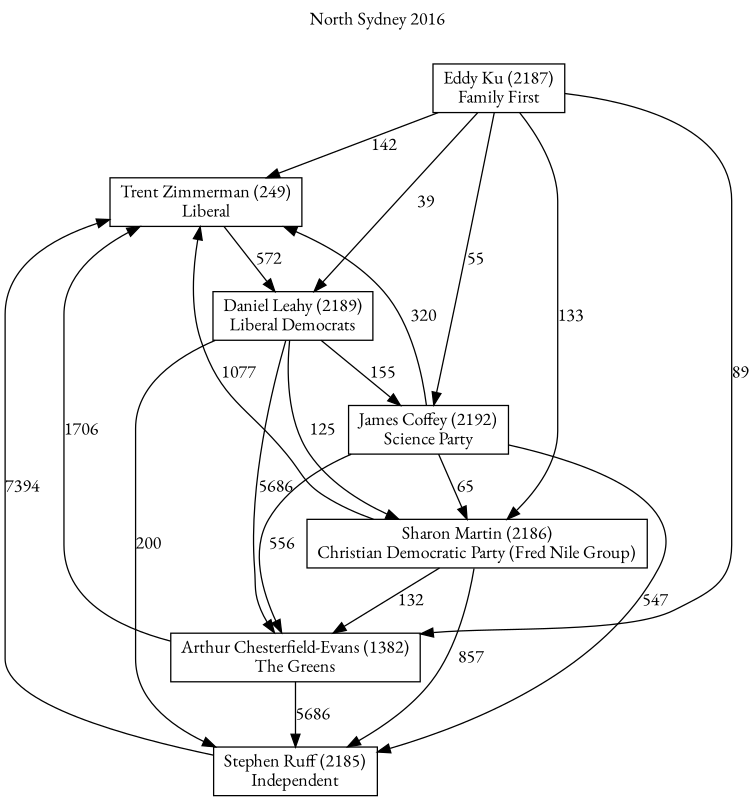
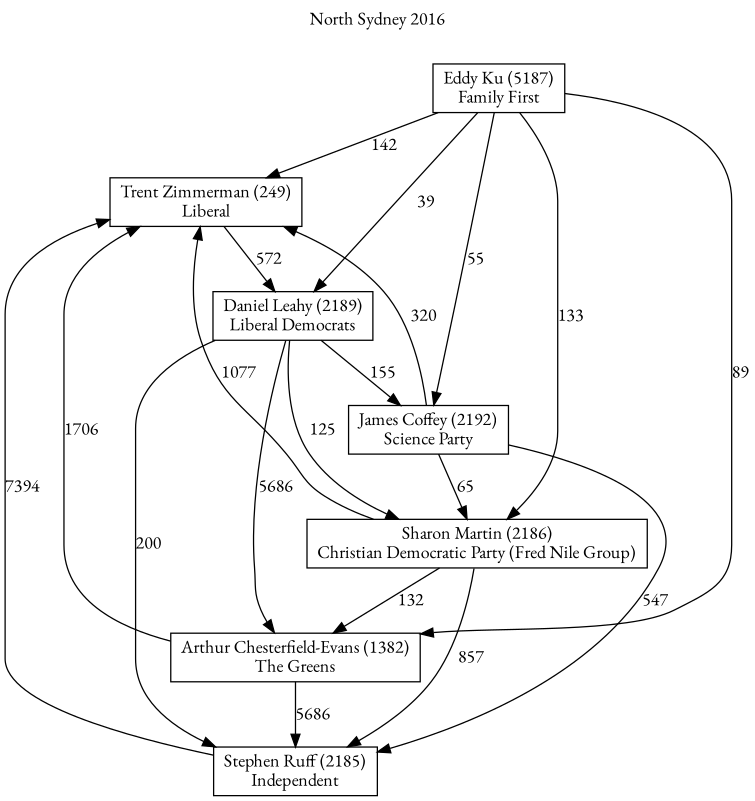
(499, 88) -> (499, 88)
(269, 519) -> none
